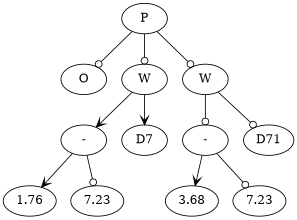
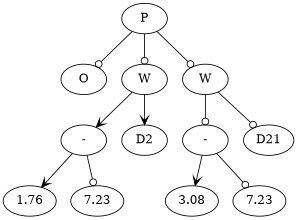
(145, 140) -> (145, 140)
(269, 140) -> (269, 140)
(192, 201) -> (192, 201)
